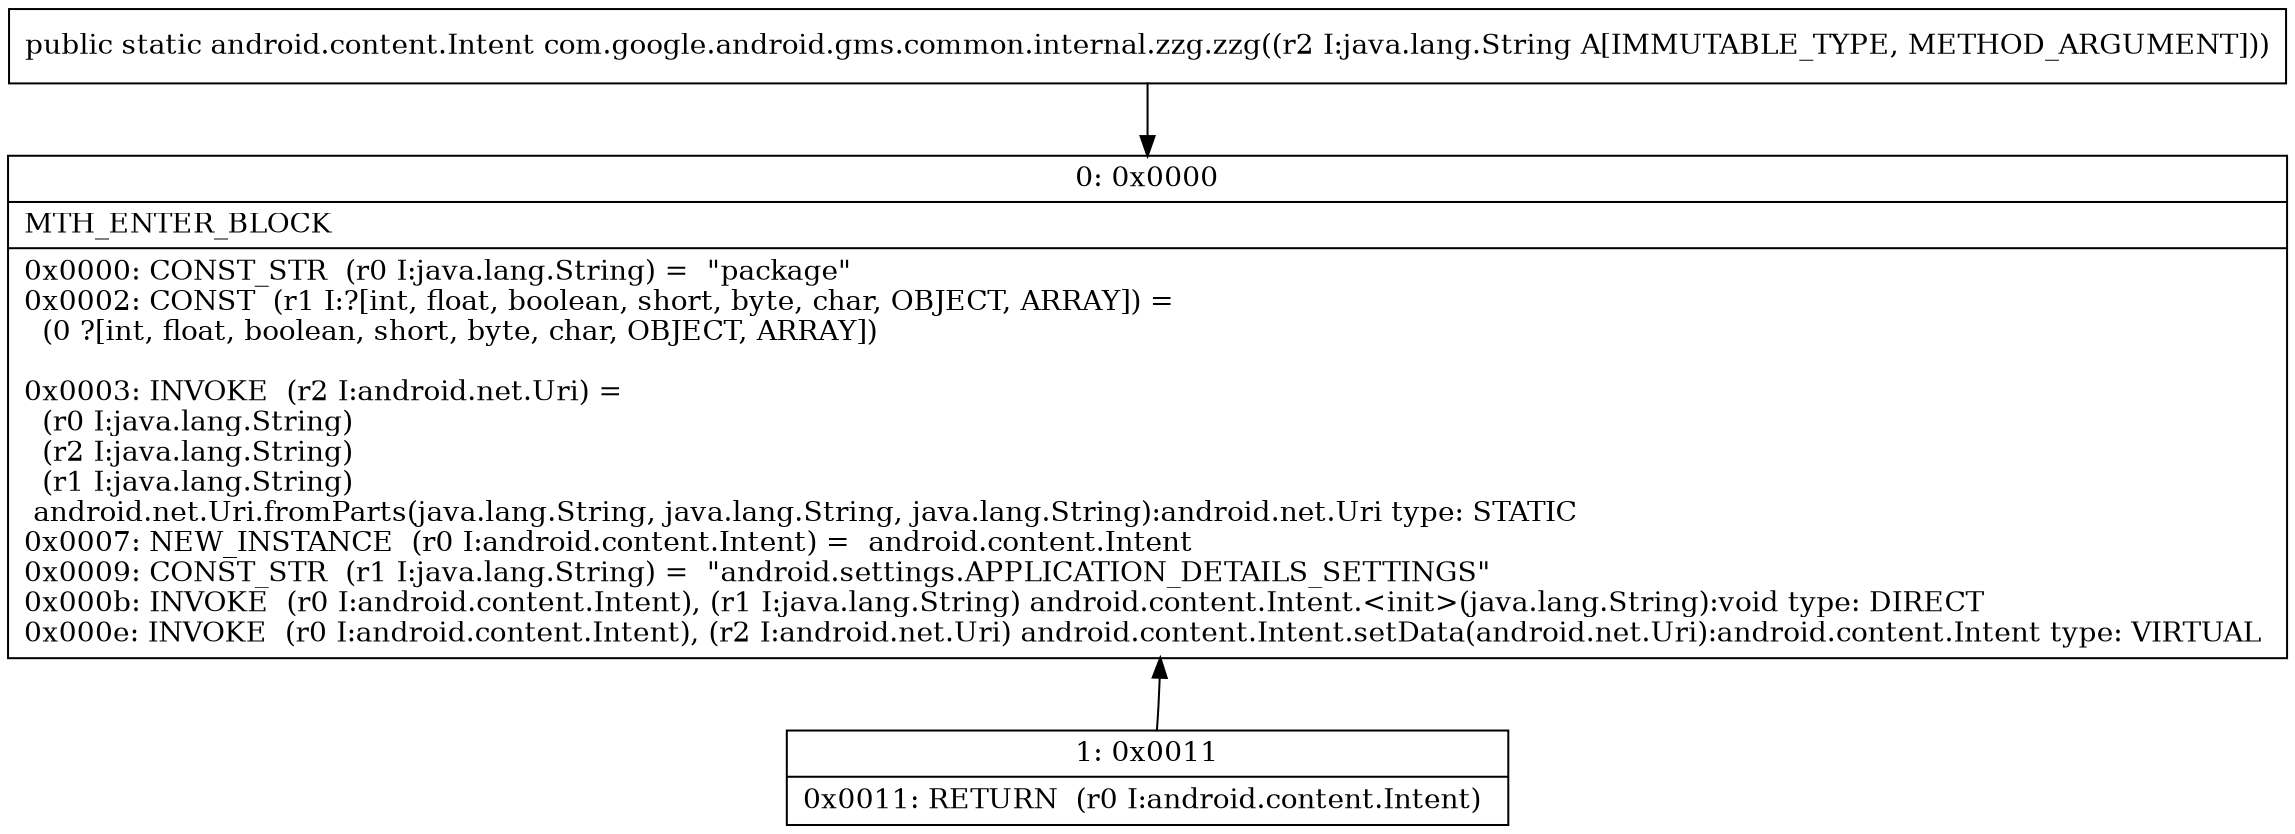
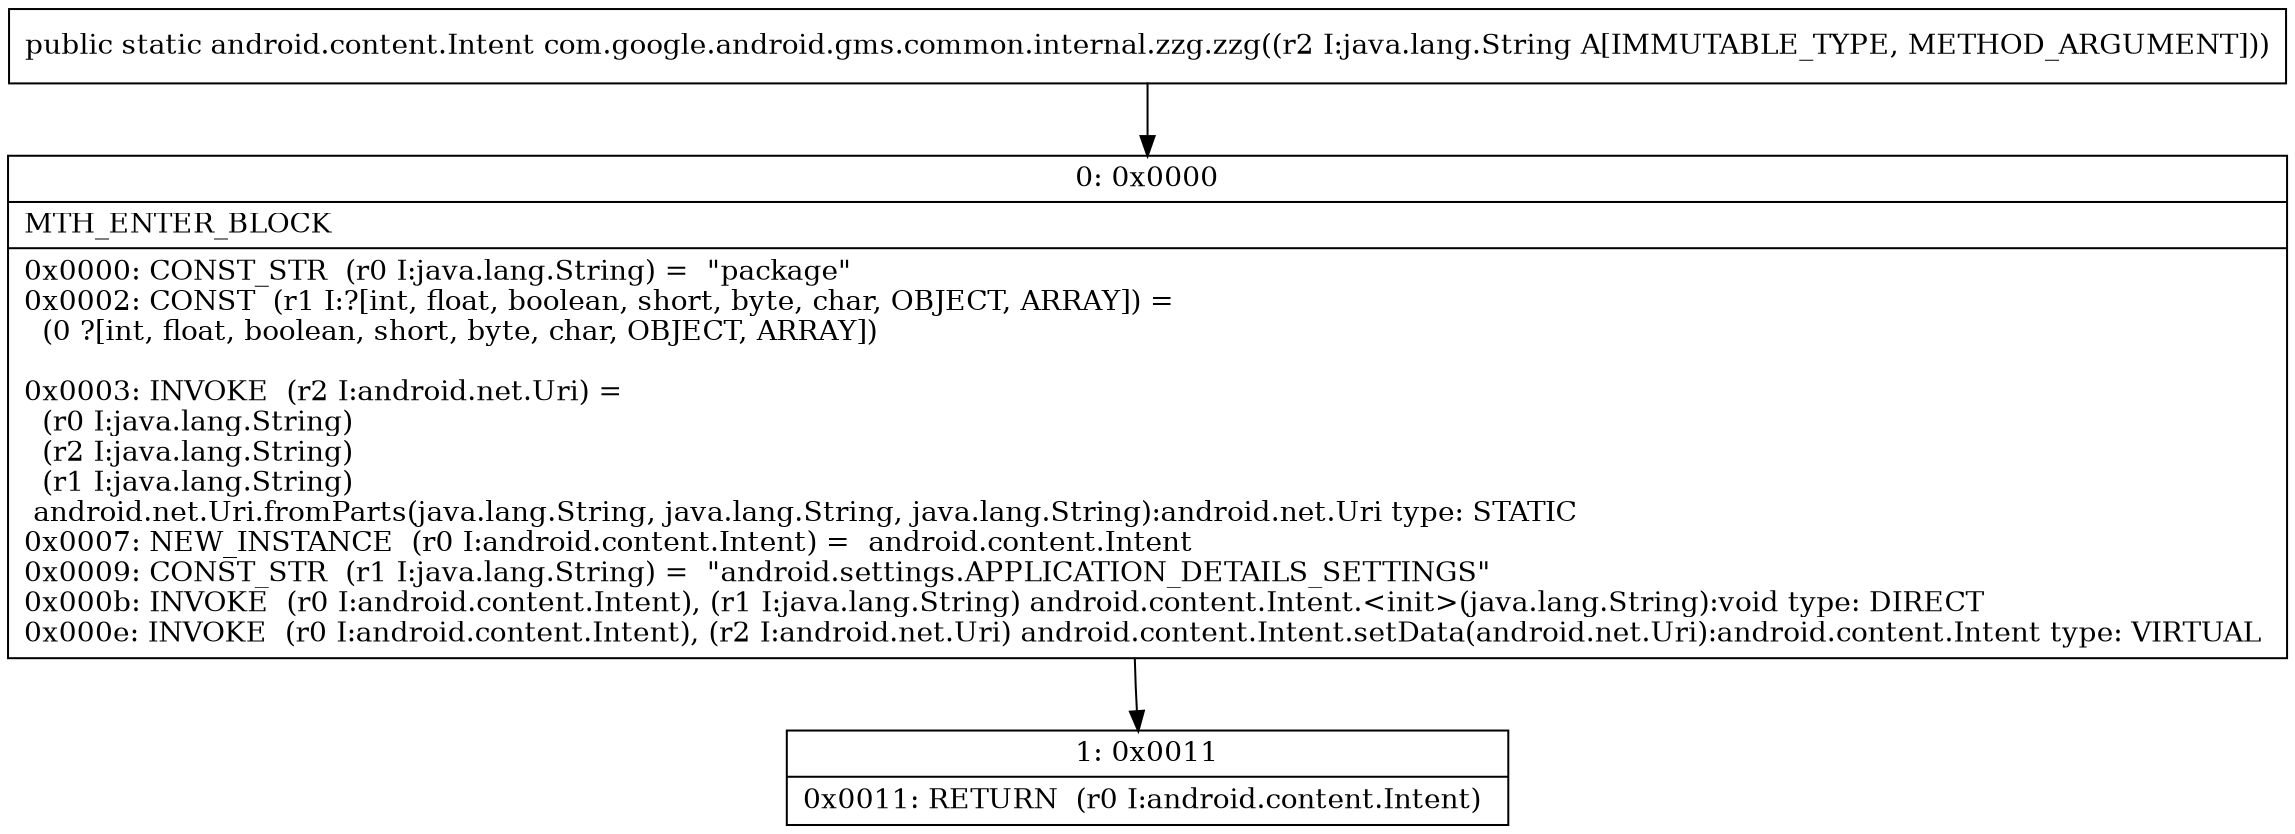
(1159, 705) -> (1136, 684)
